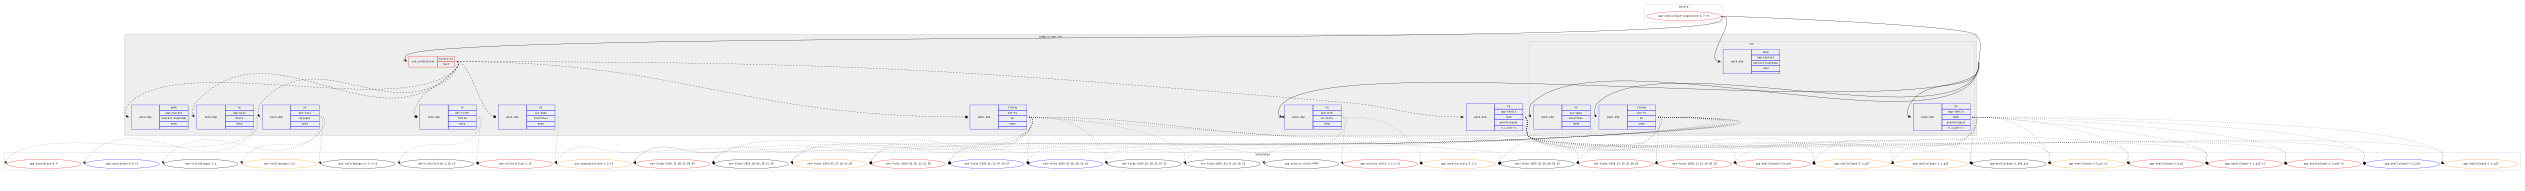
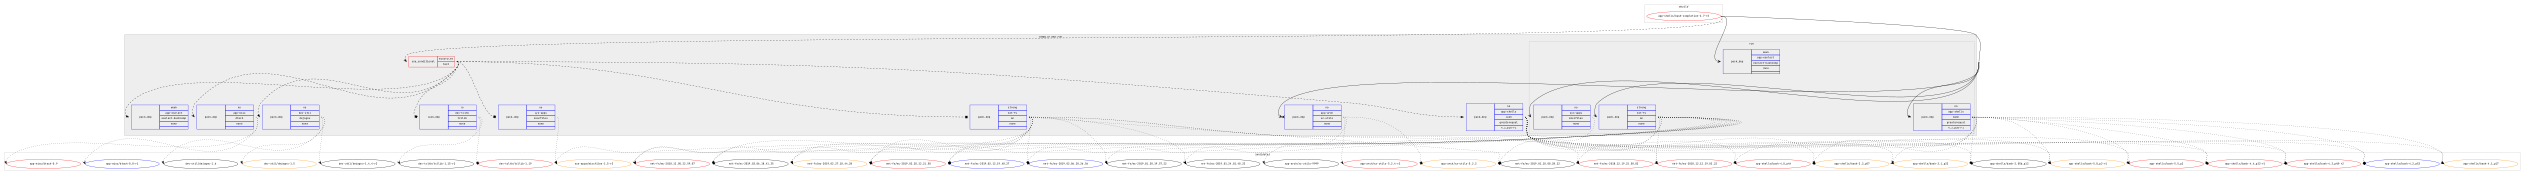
(1064, 38) -> (1064, 38)
